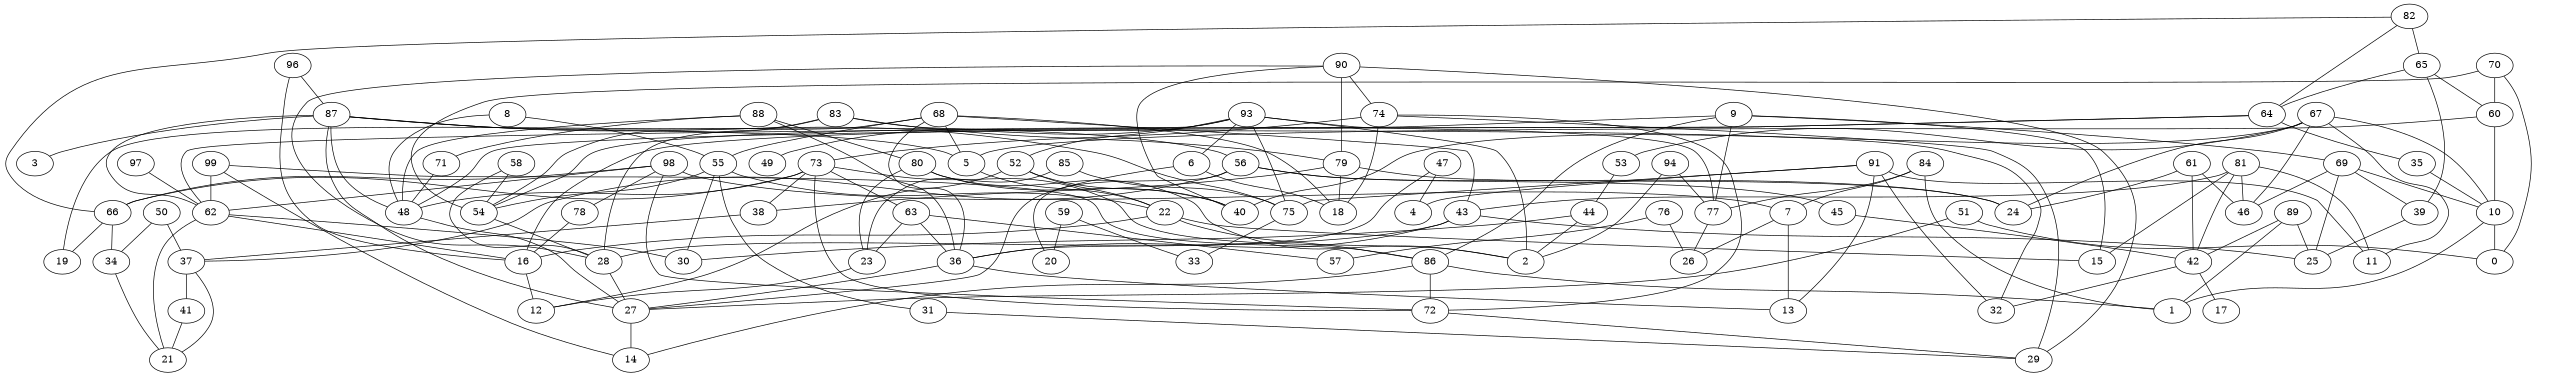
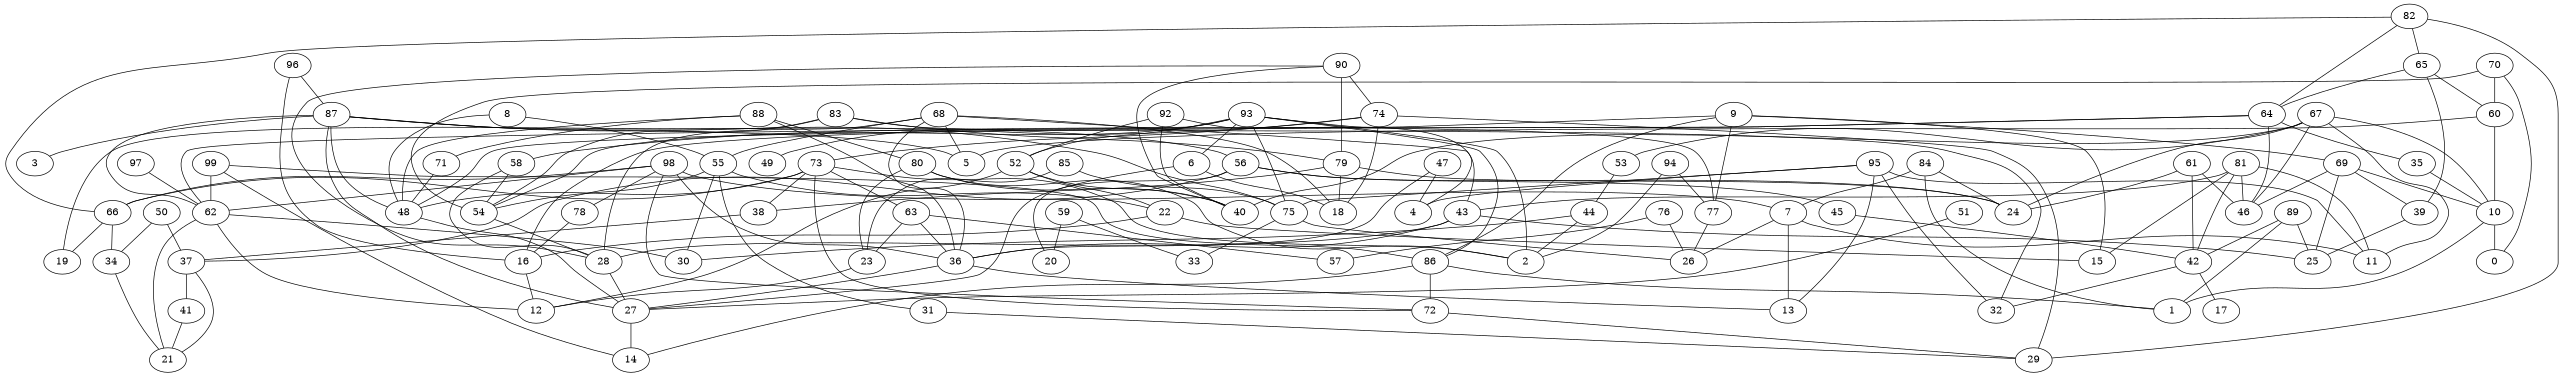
(1856, 102) -> (2471, 303)
none -> (1166, 115)
(1719, 158) -> (947, 133)
(1875, 164) -> (1875, 164)
none -> (2268, 164)
(1065, 189) -> none
(1821, 192) -> (1969, 188)
none -> (749, 231)
(367, 237) -> (356, 295)
(1295, 242) -> (1481, 152)
none -> (2051, 244)
none -> (1514, 246)
(2239, 246) -> none
